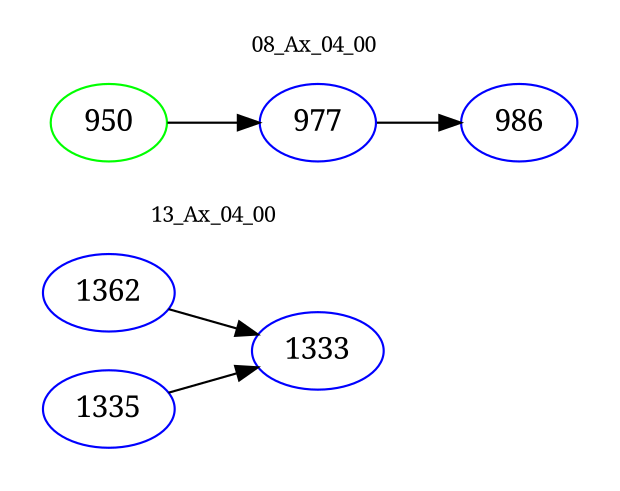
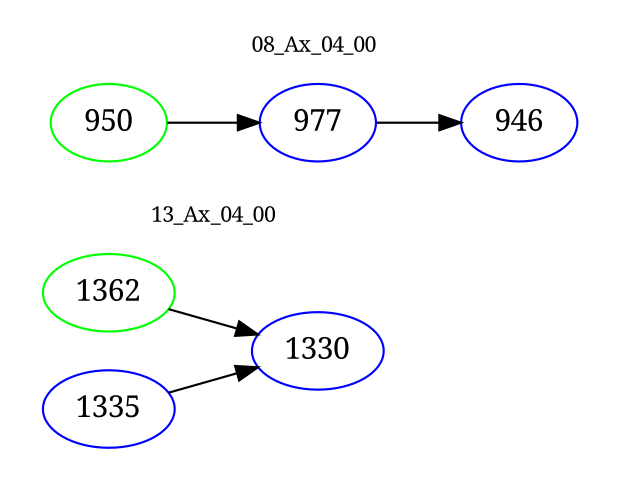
(519, 123) -> (519, 123)
(109, 293) -> (109, 293)
(318, 351) -> (318, 351)
